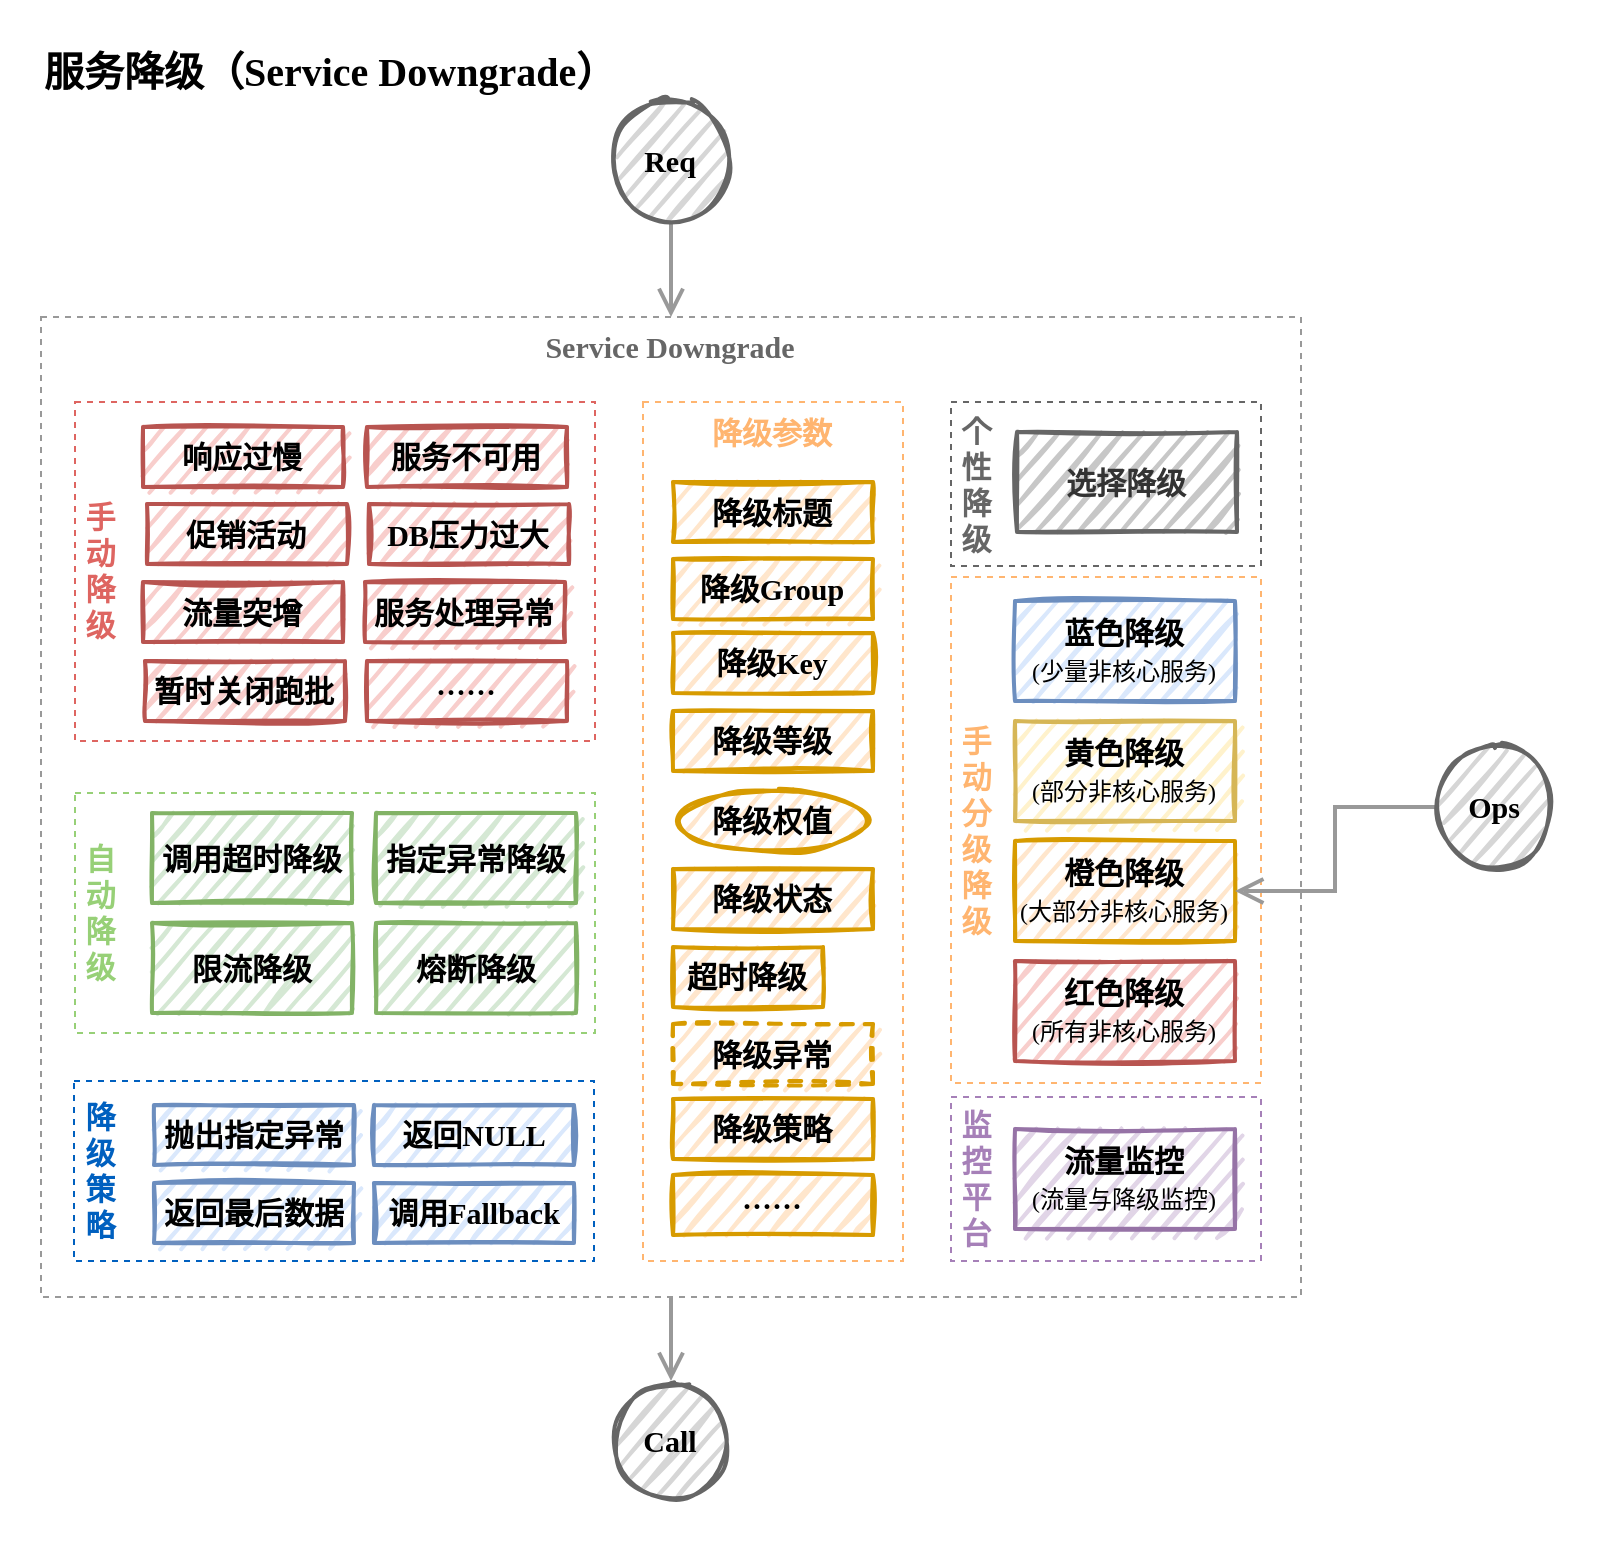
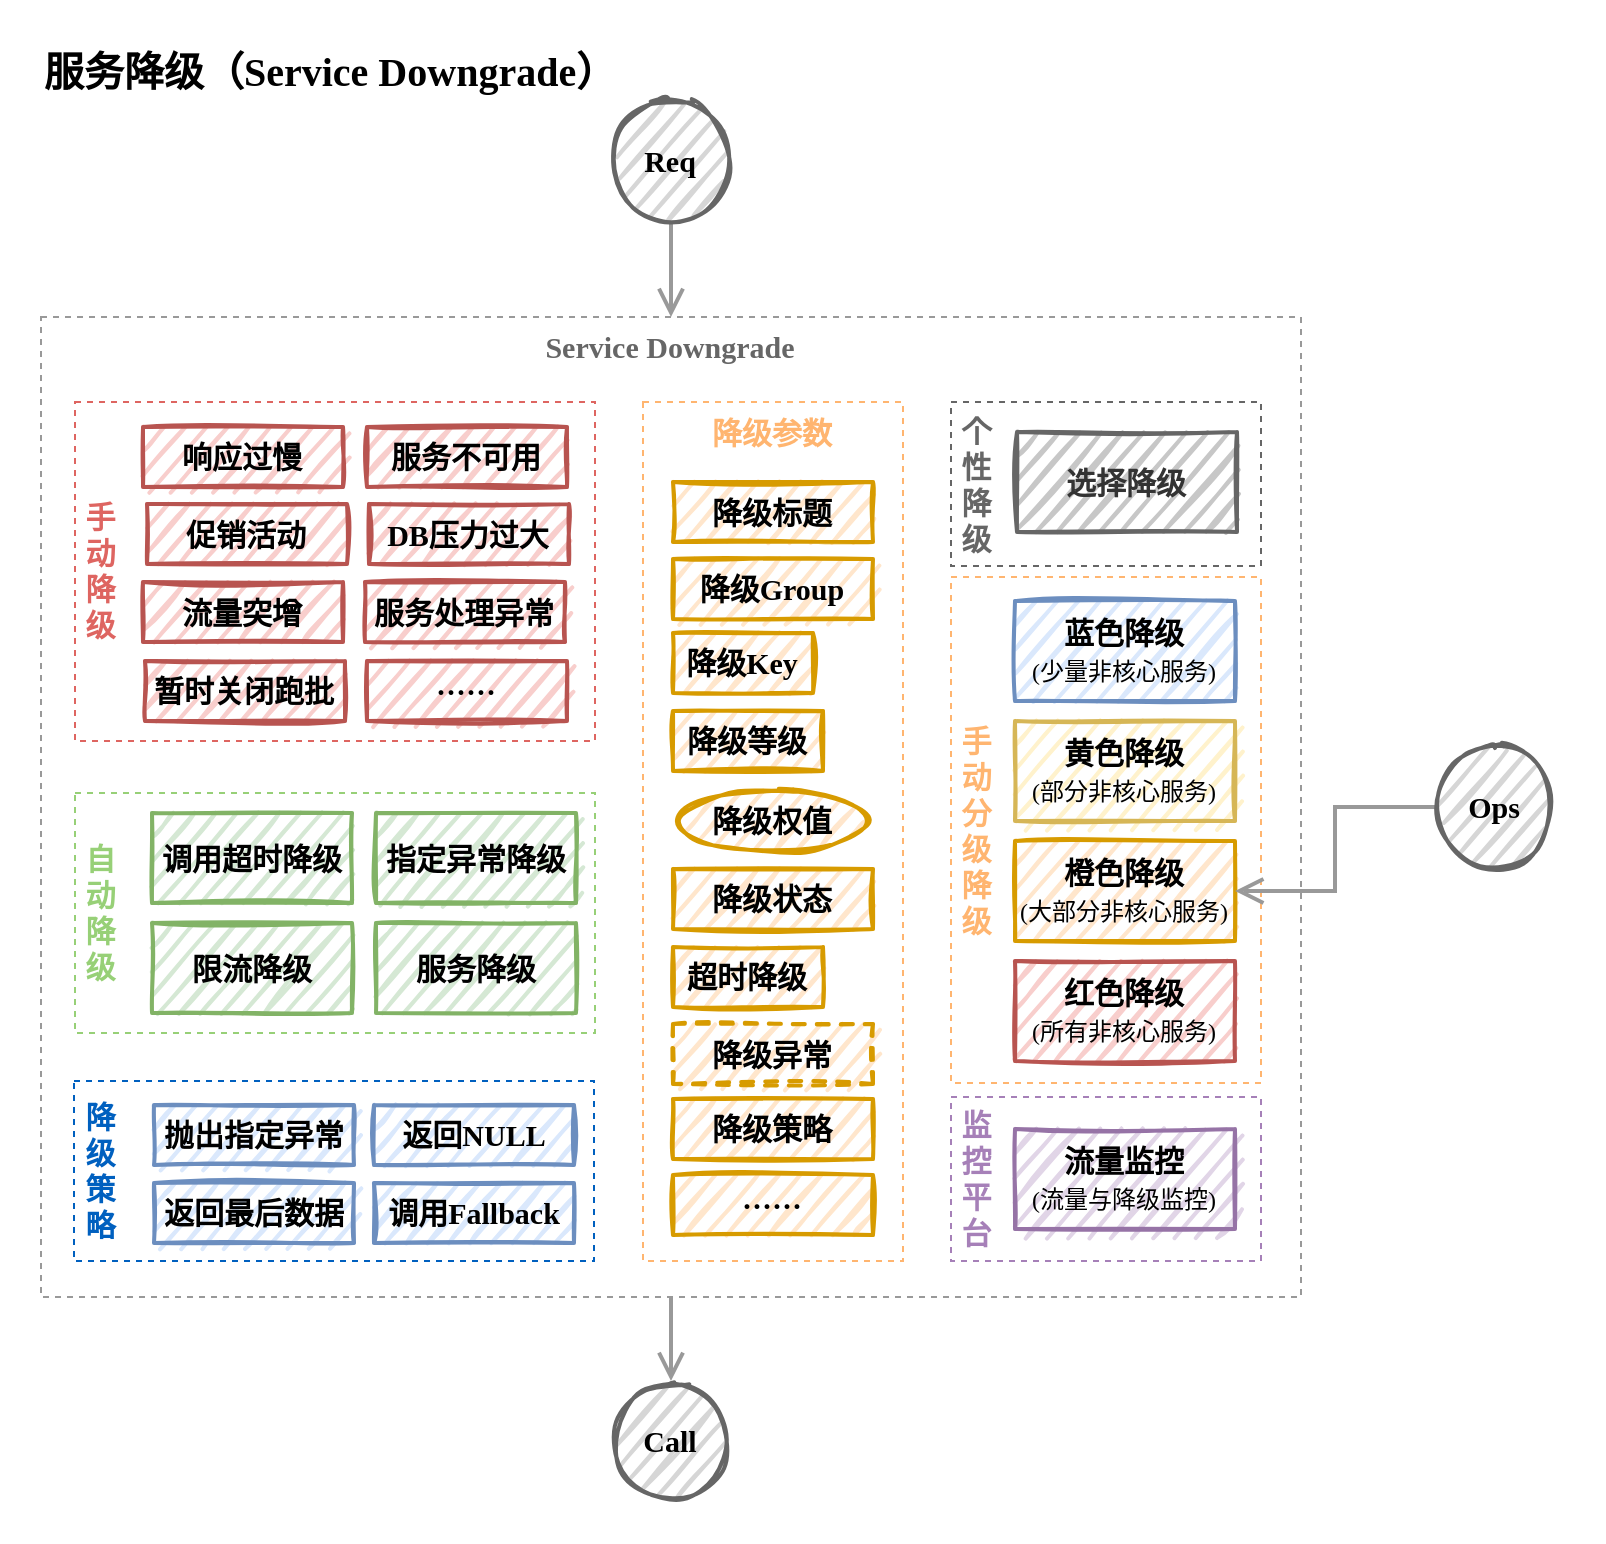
(773, 663) -> (743, 663)
(773, 741) -> (748, 741)
(477, 969) -> (477, 969)
